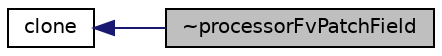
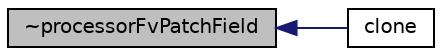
(140, 28) -> (322, 28)
